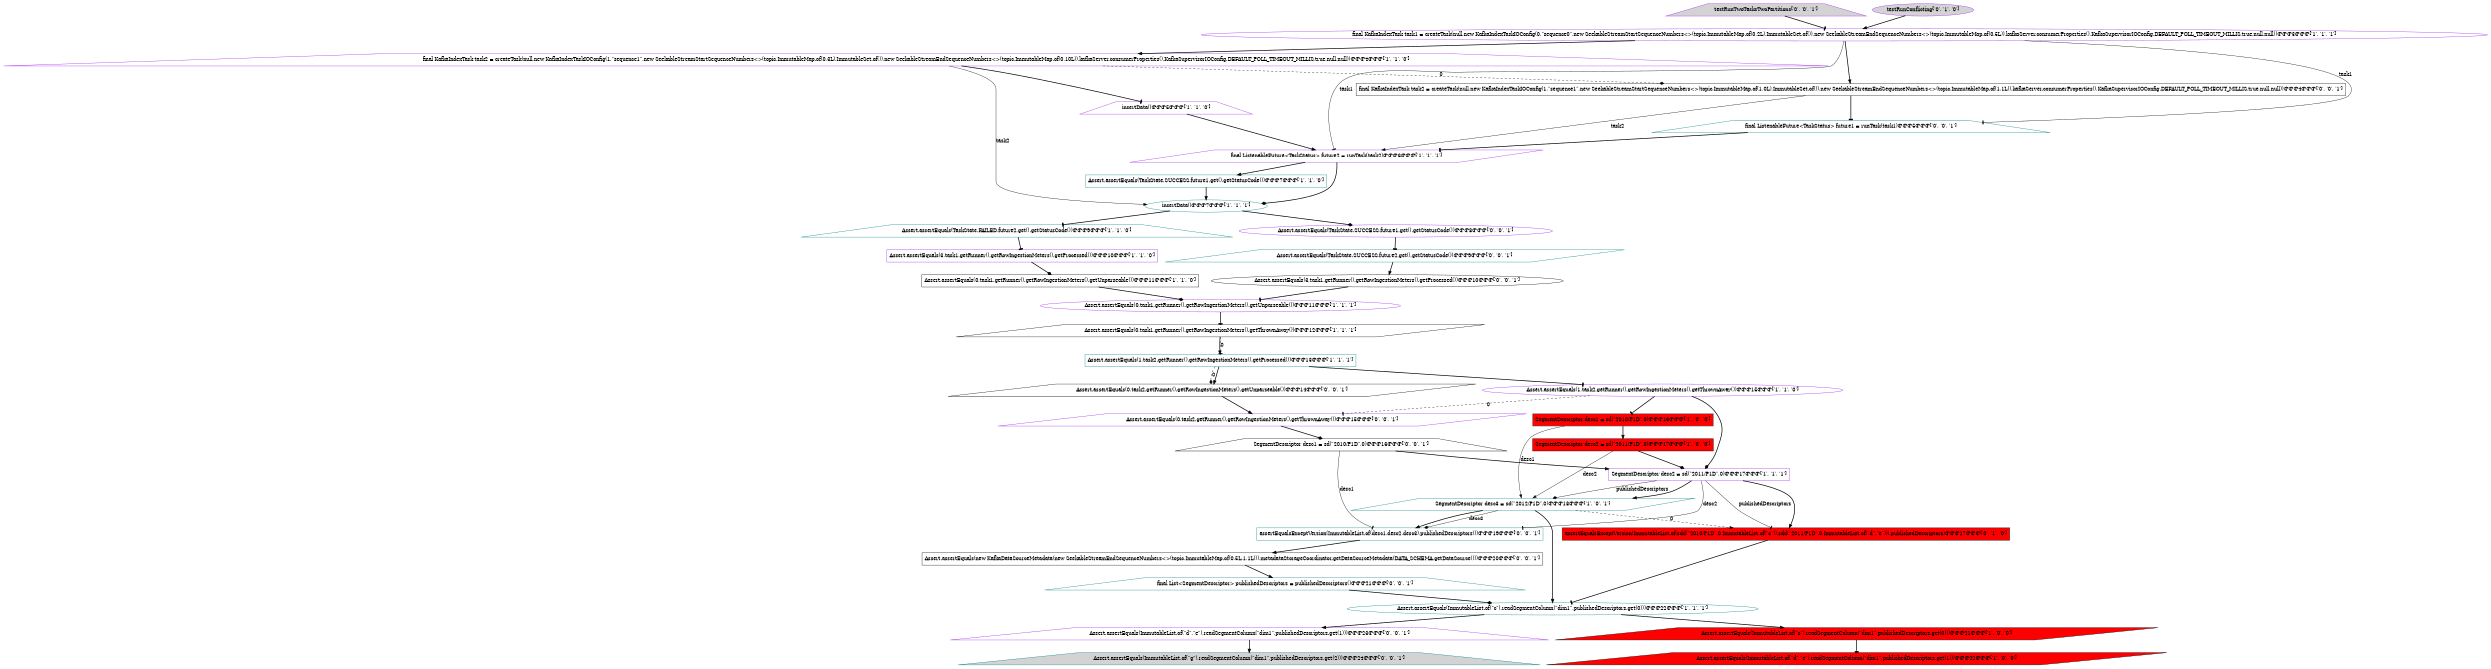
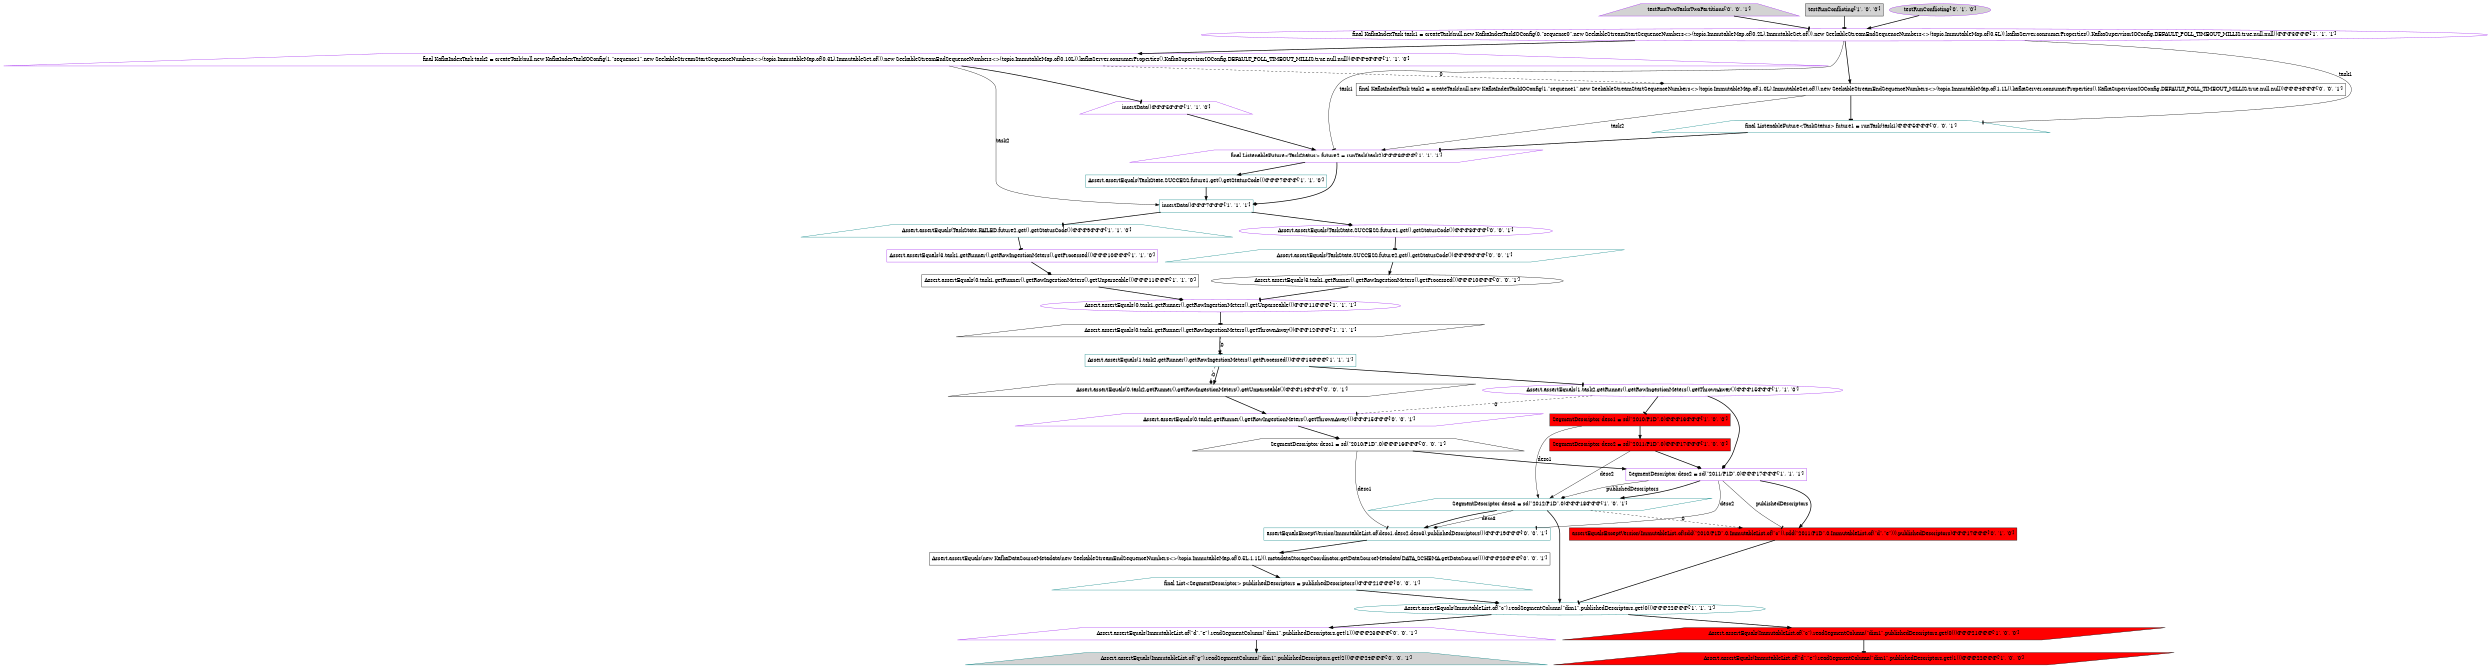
none -> (1844, 10)
(1206, 206) -> (1206, 206)
